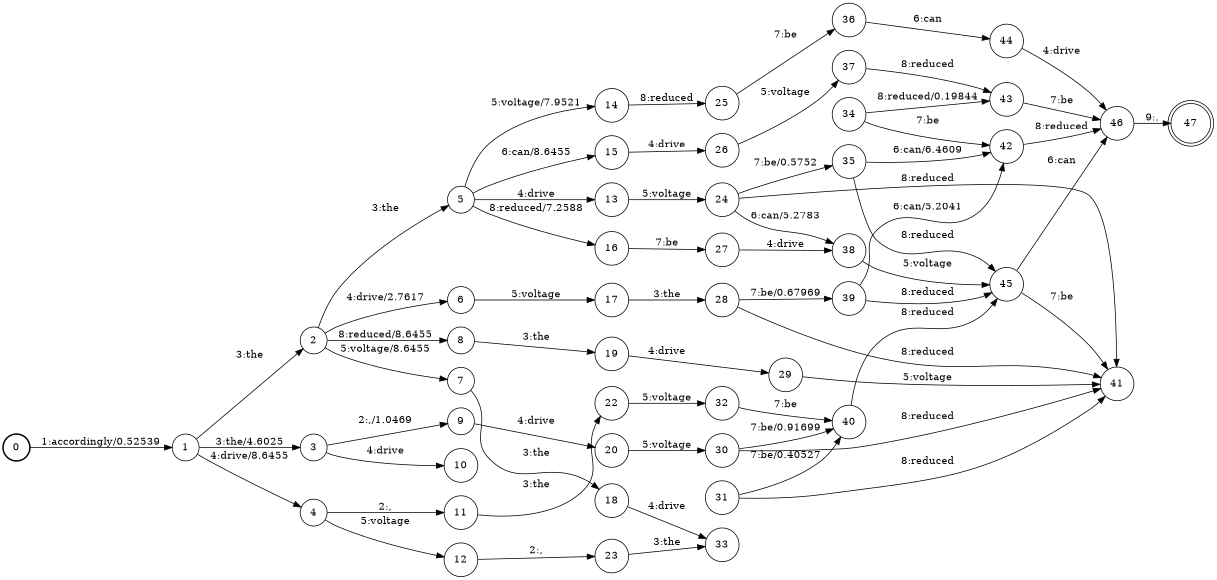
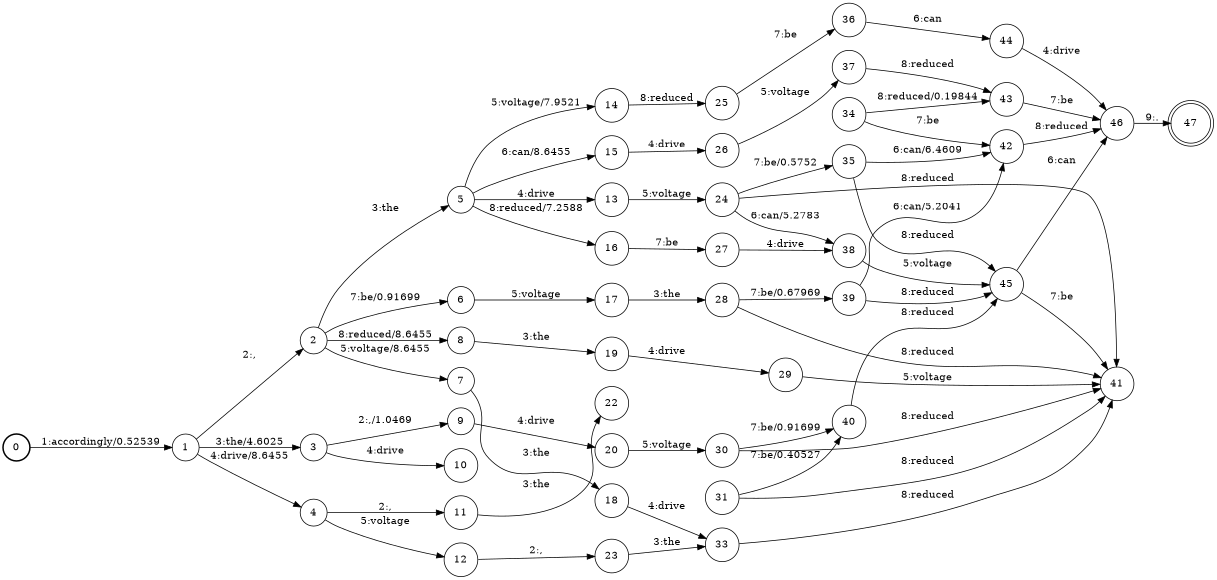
(386, 297) -> (386, 297)
(250, 355) -> (250, 355)
(722, 403) -> none
none -> (943, 511)
